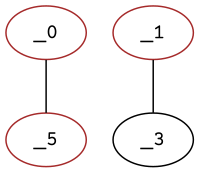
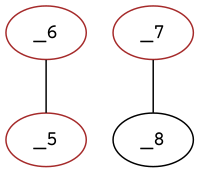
(46, 33) -> (46, 33)
(153, 33) -> (153, 33)
(153, 140) -> (153, 140)
